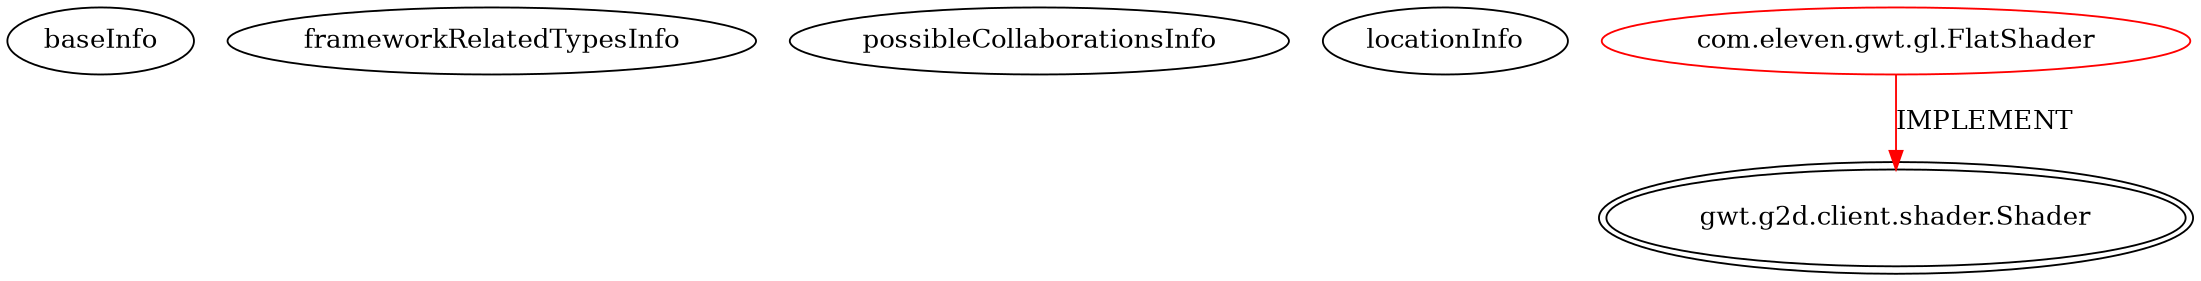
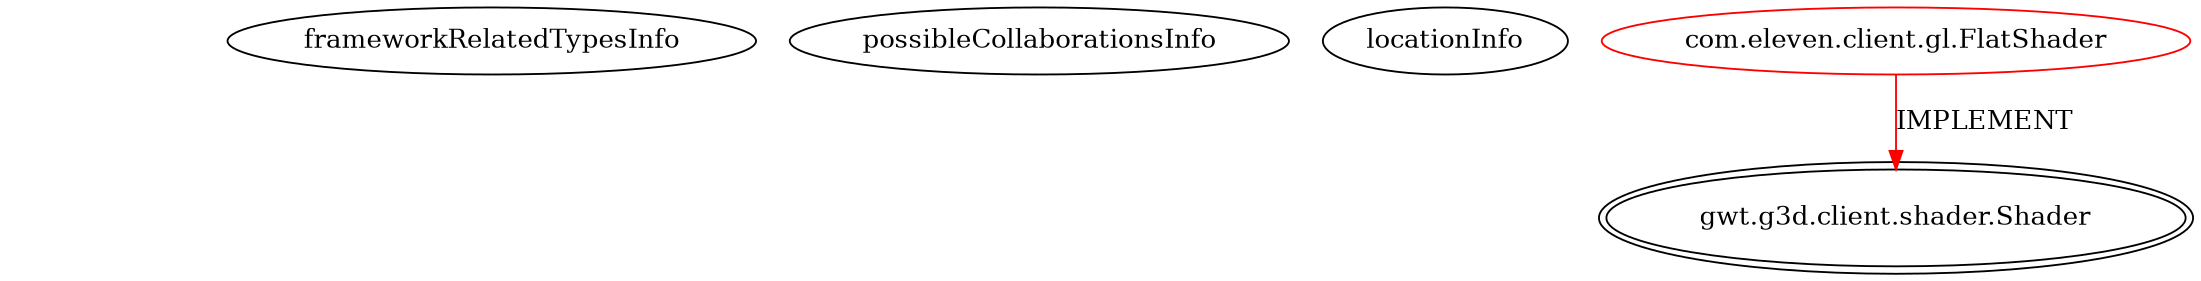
(101, 41) -> none
(1896, 41) -> (1896, 41)
(1896, 218) -> (1896, 218)
